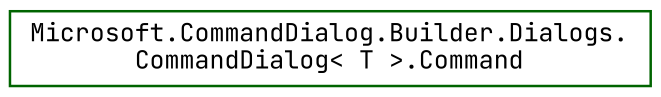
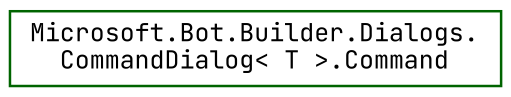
(330, 49) -> (256, 49)
